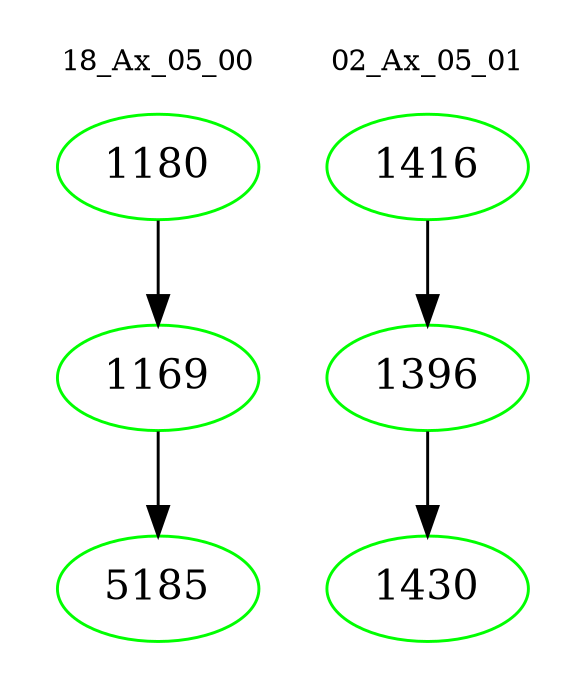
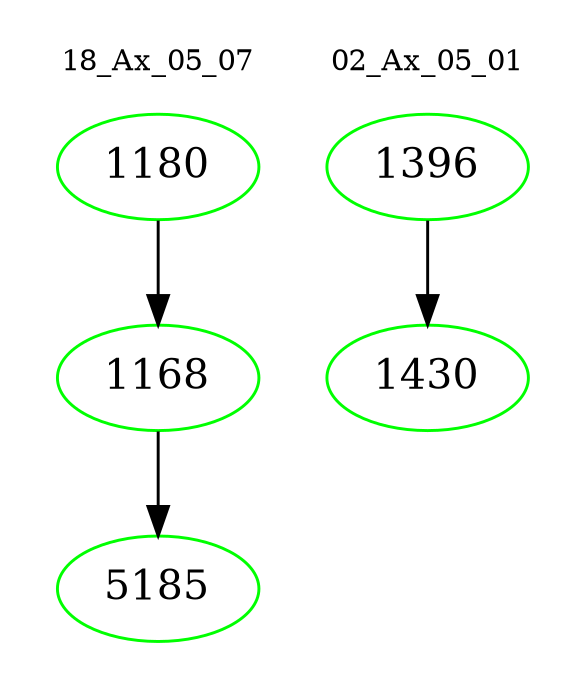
(158, 63) -> (158, 63)
(428, 167) -> none
(158, 378) -> (158, 378)
